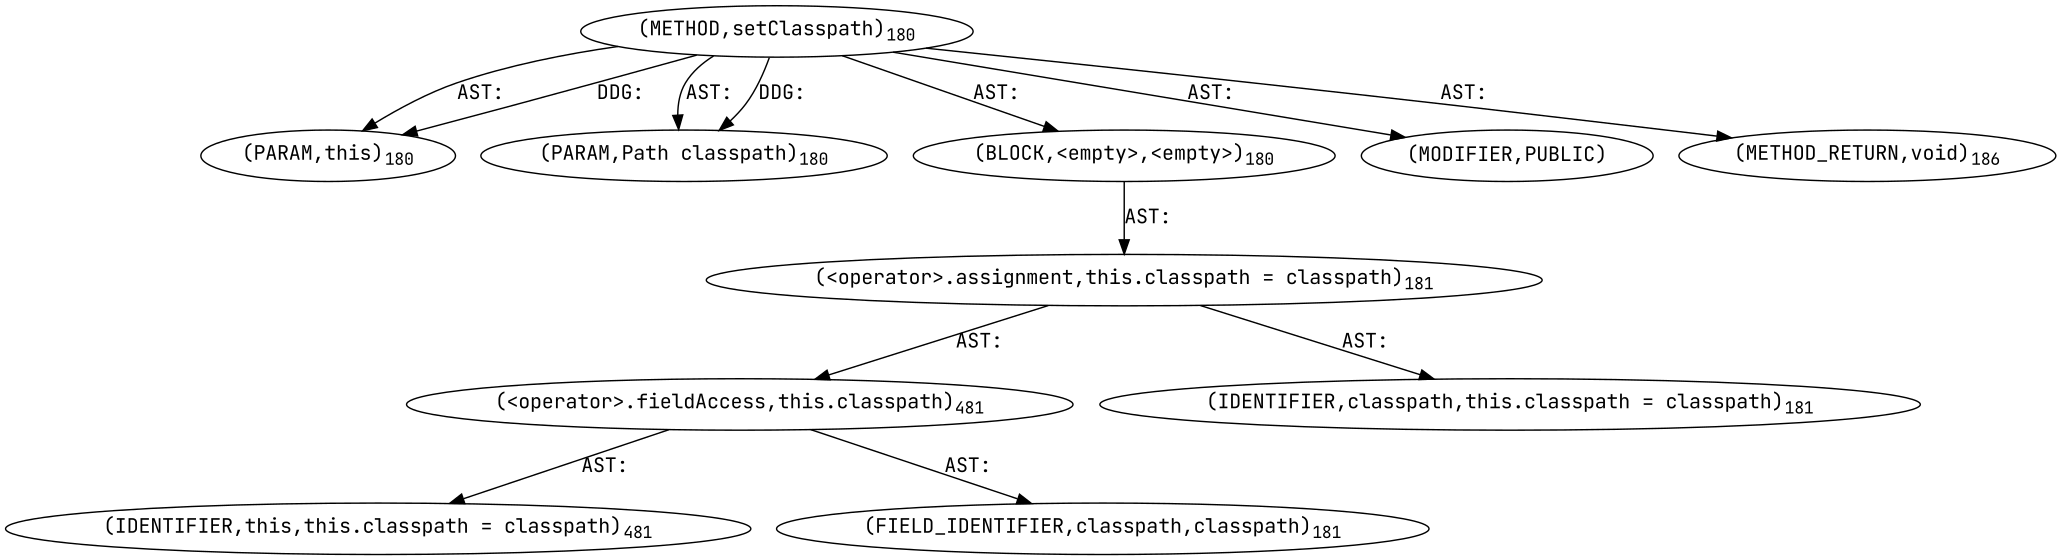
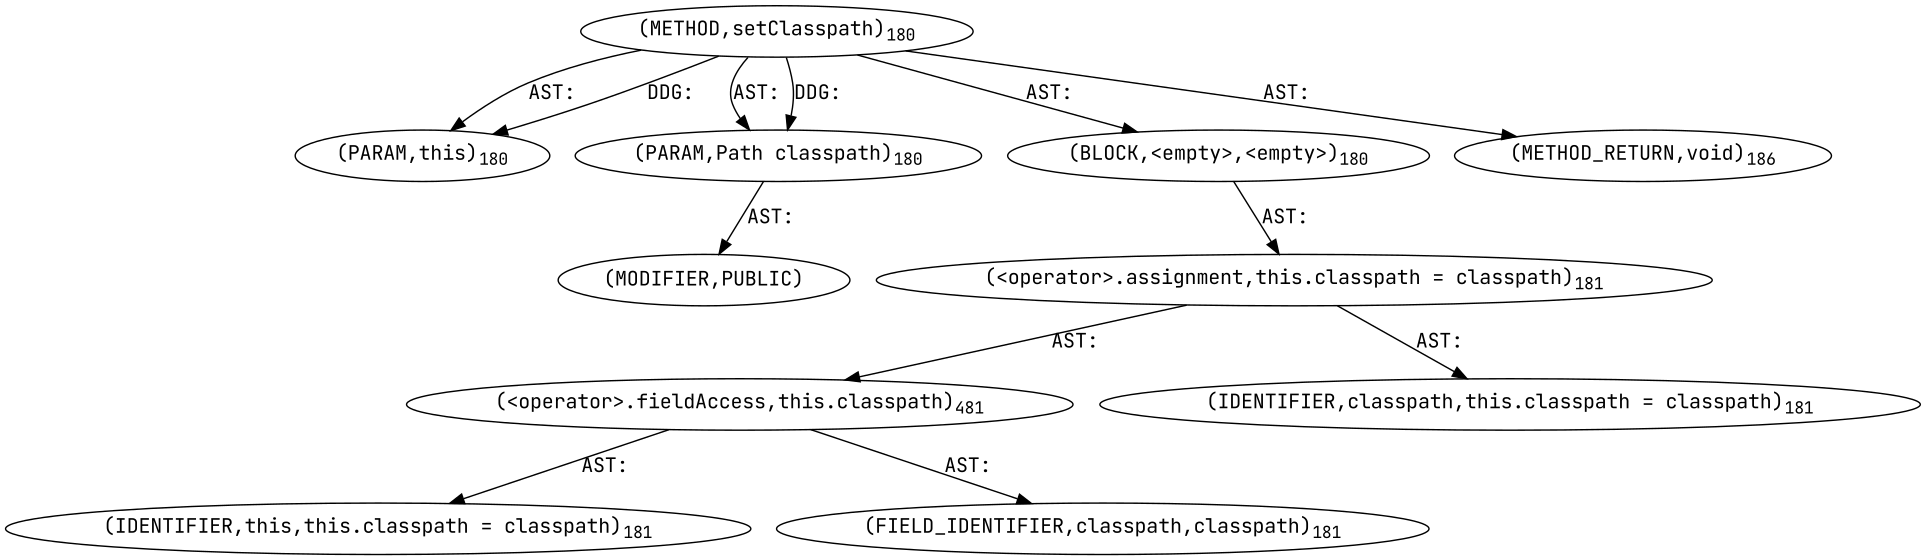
(1142, 94) -> (745, 212)
(638, 527) -> (638, 527)
